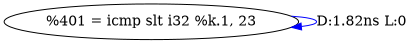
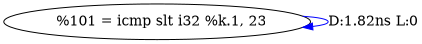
(151, 22) -> (157, 22)
